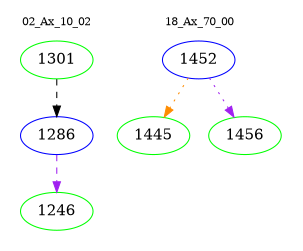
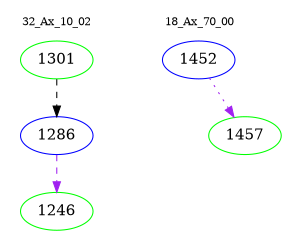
(57, 23) -> (57, 23)
(154, 136) -> none
(245, 136) -> (245, 136)
